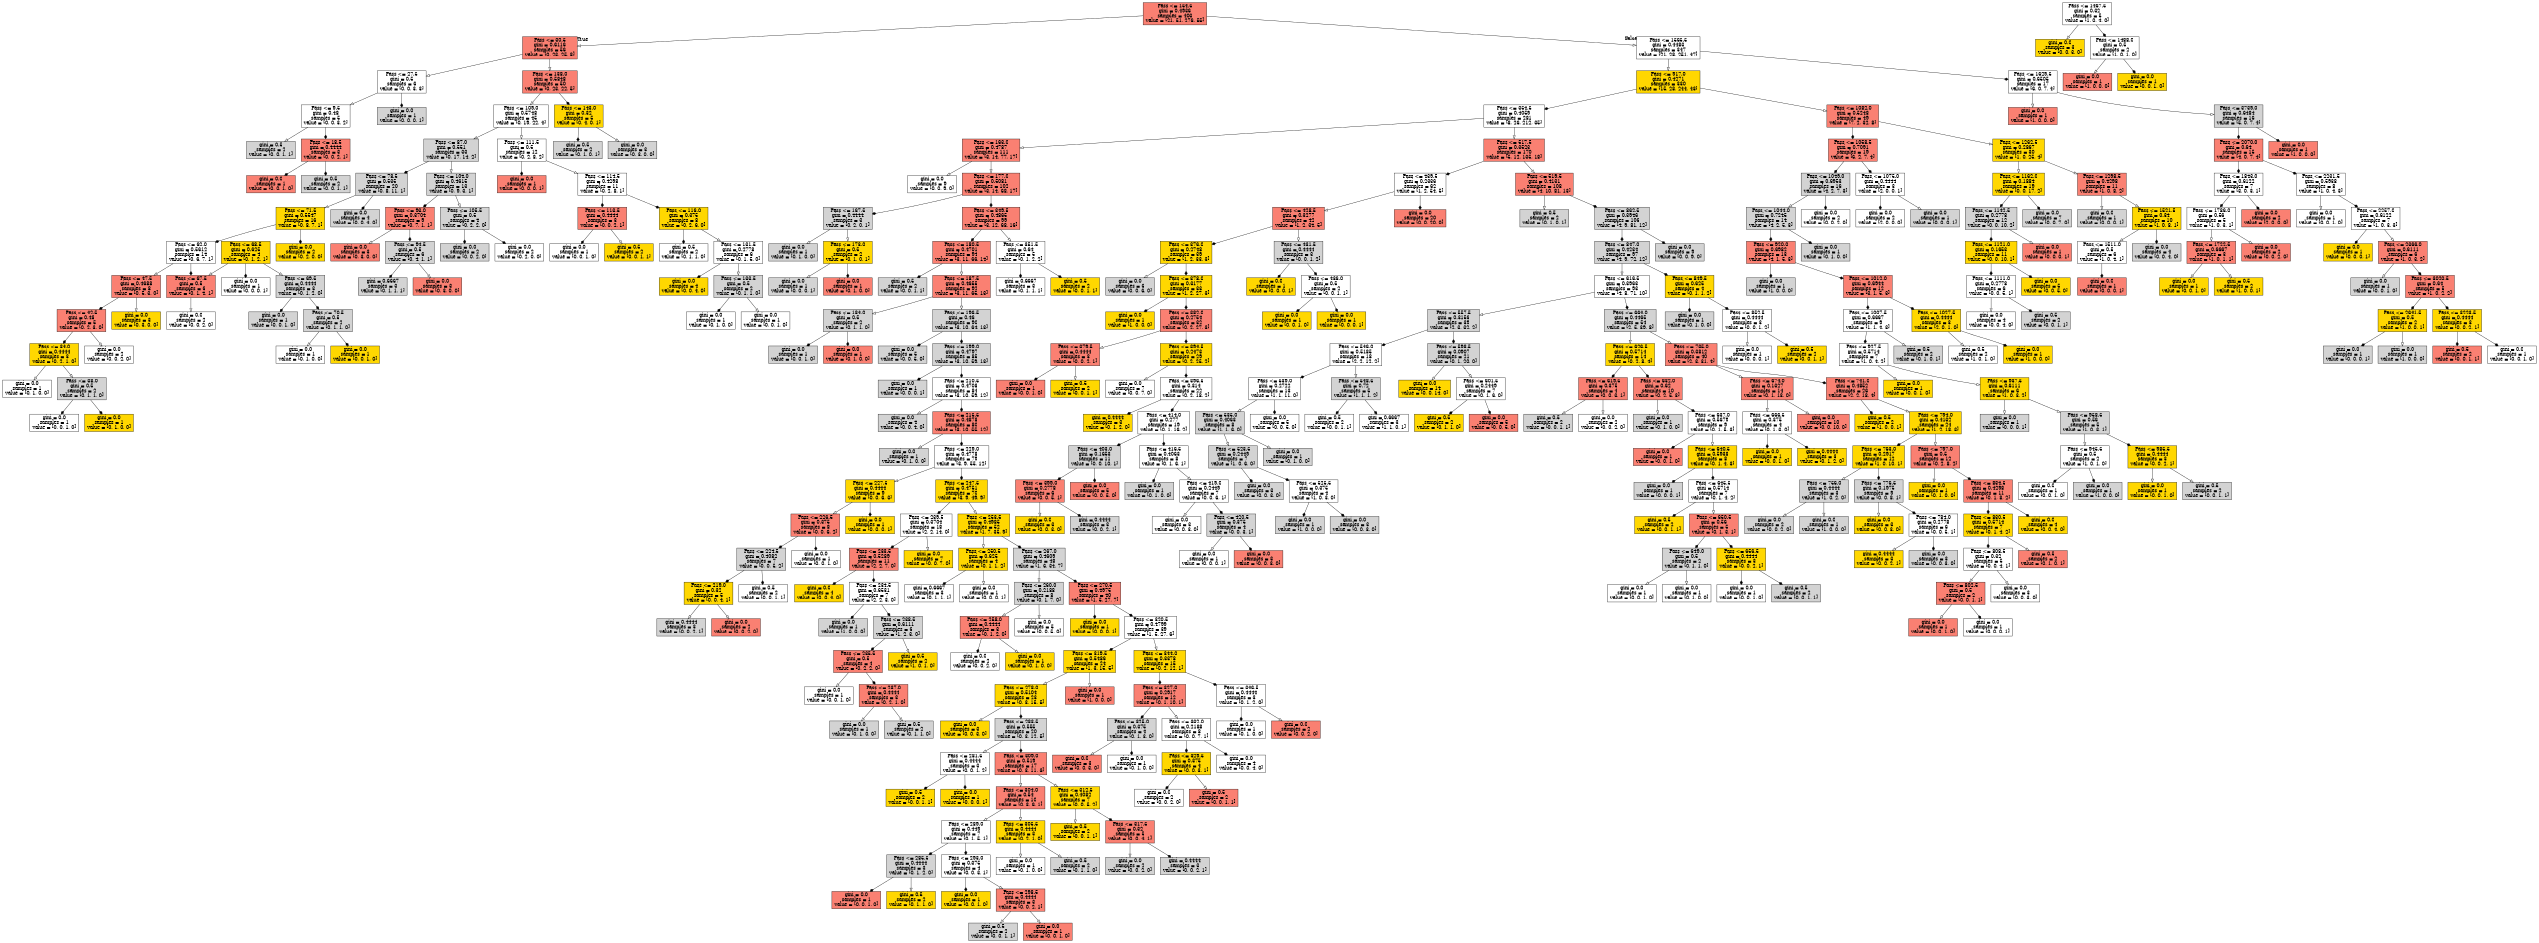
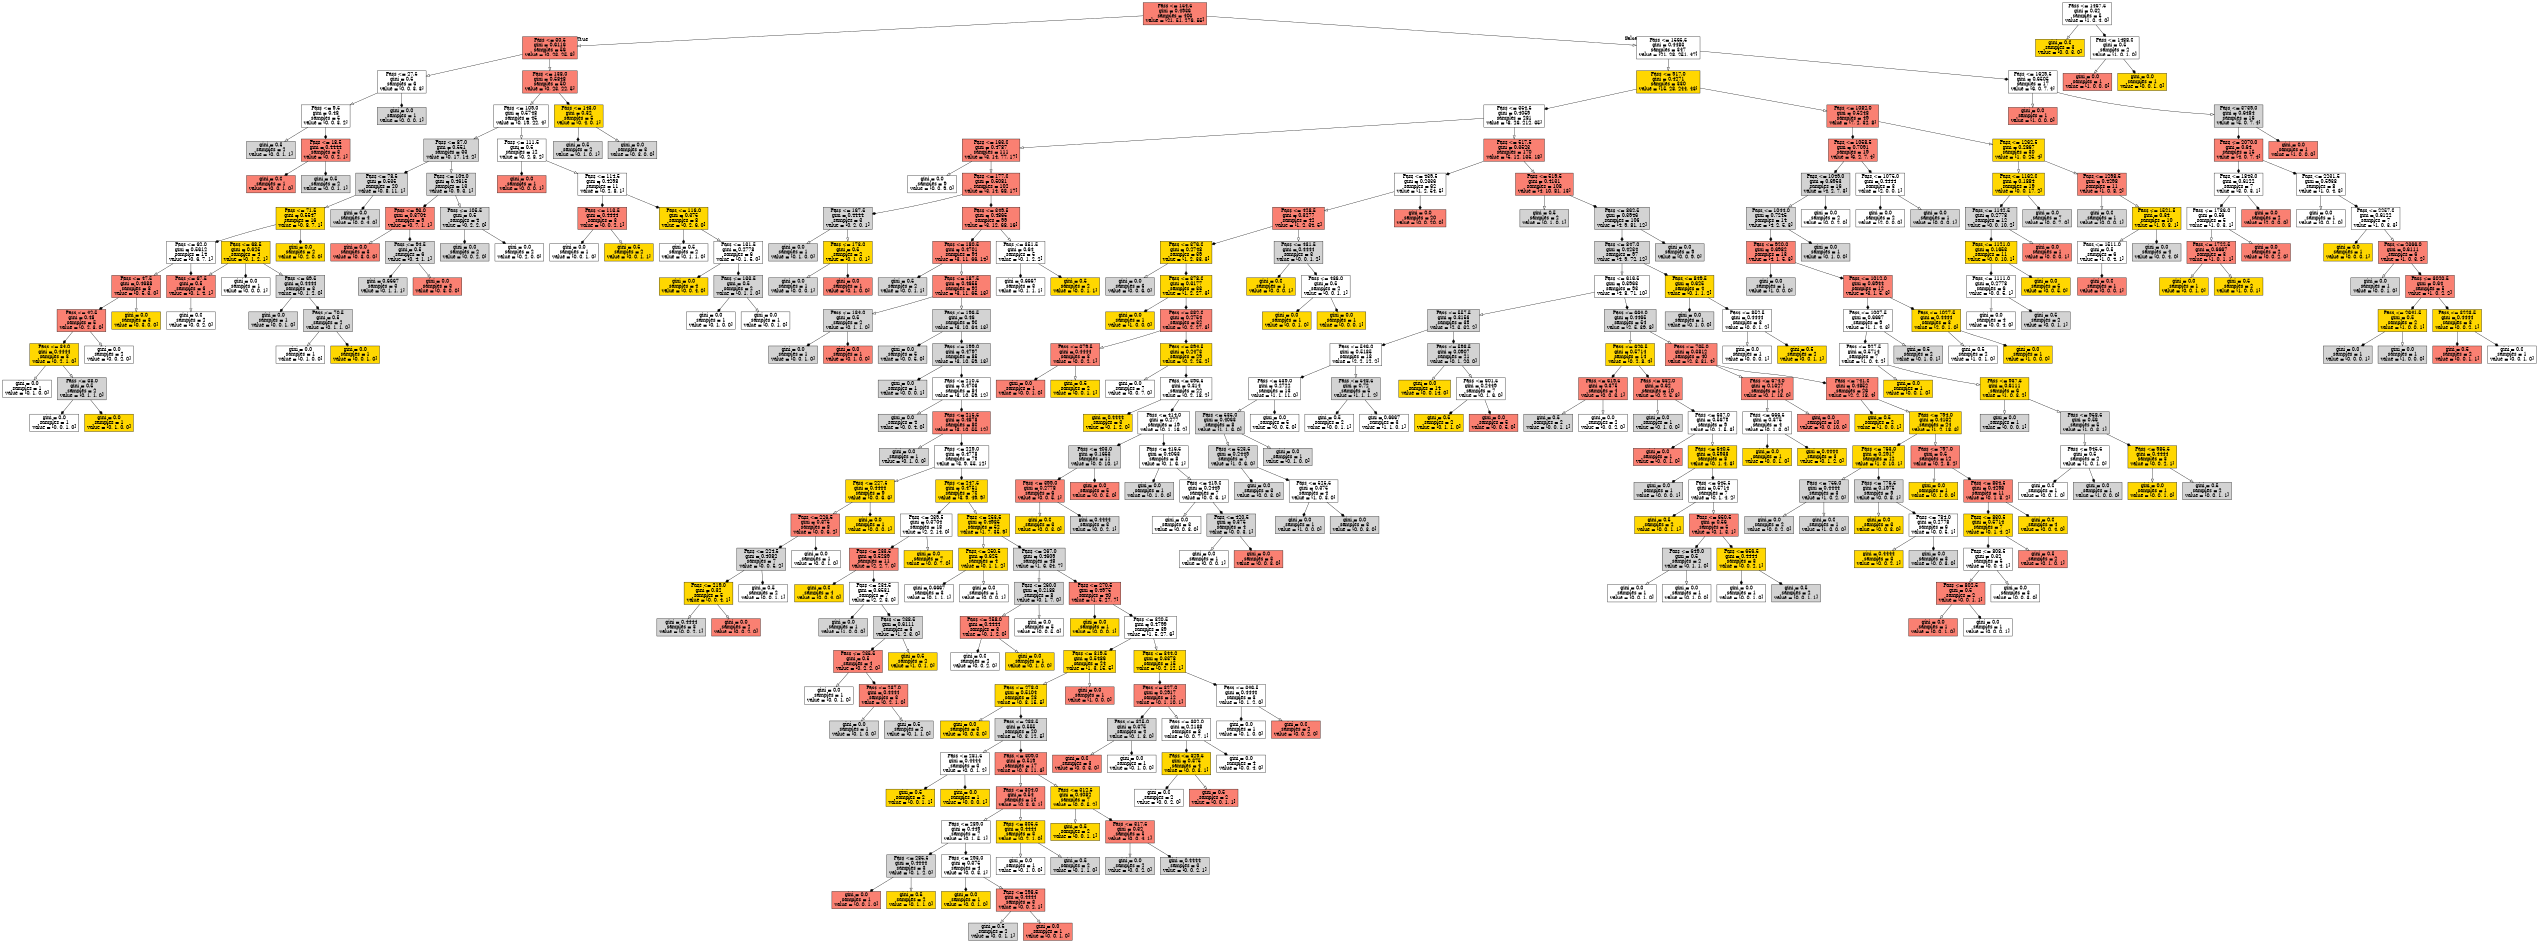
(738, 268) -> (738, 267)
